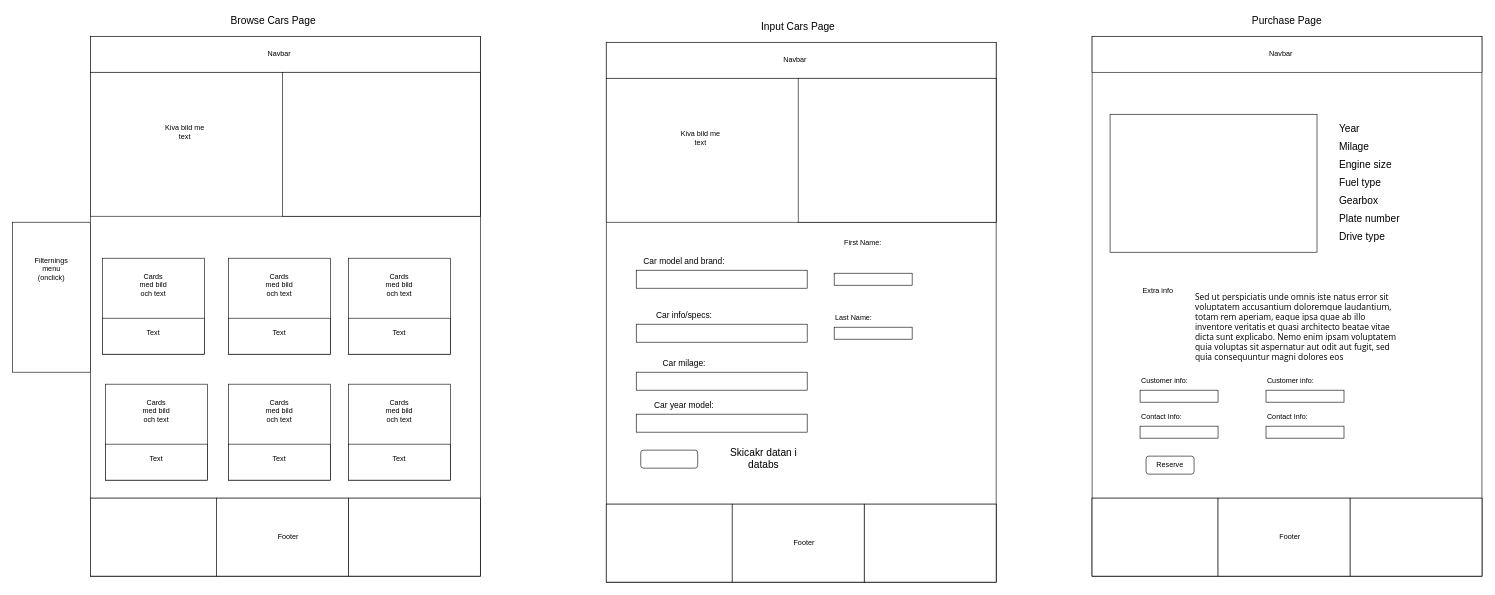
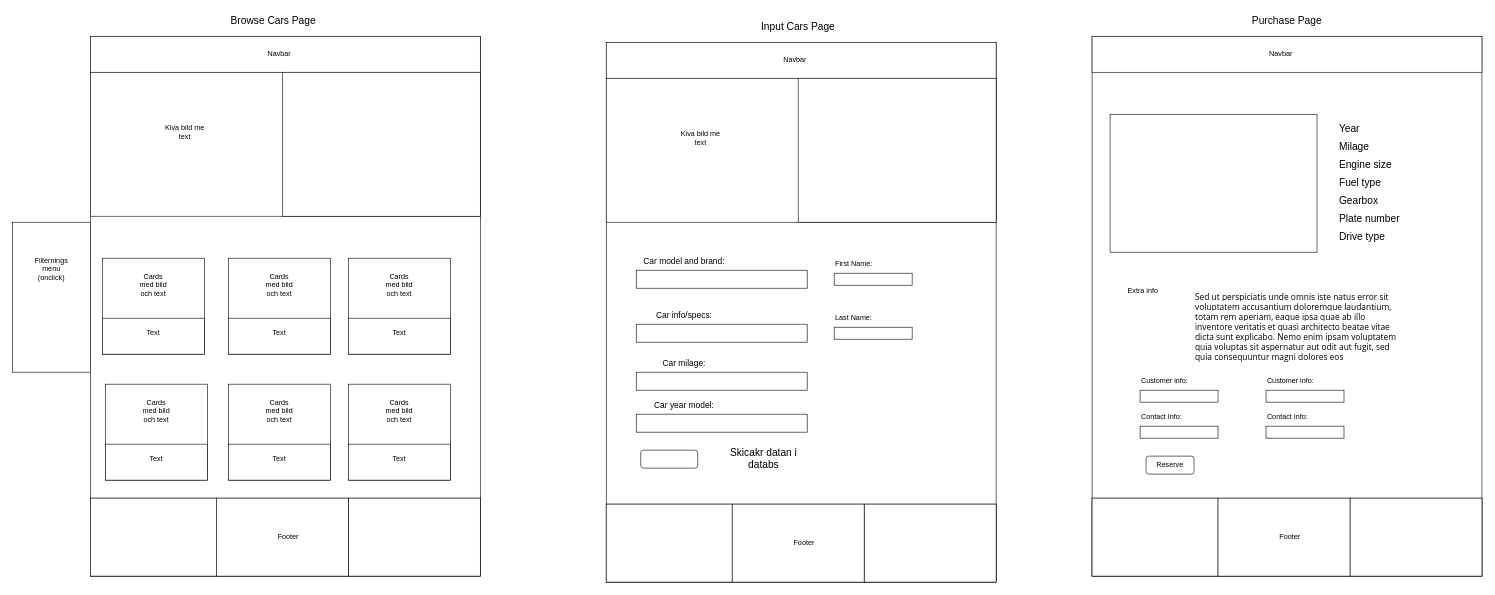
(876, 243) -> (867, 264)
(1158, 291) -> (1143, 291)
